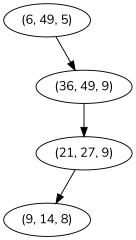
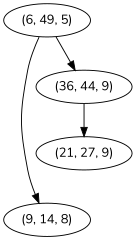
(84, 87) -> (84, 87)
(68, 183) -> (22, 115)
